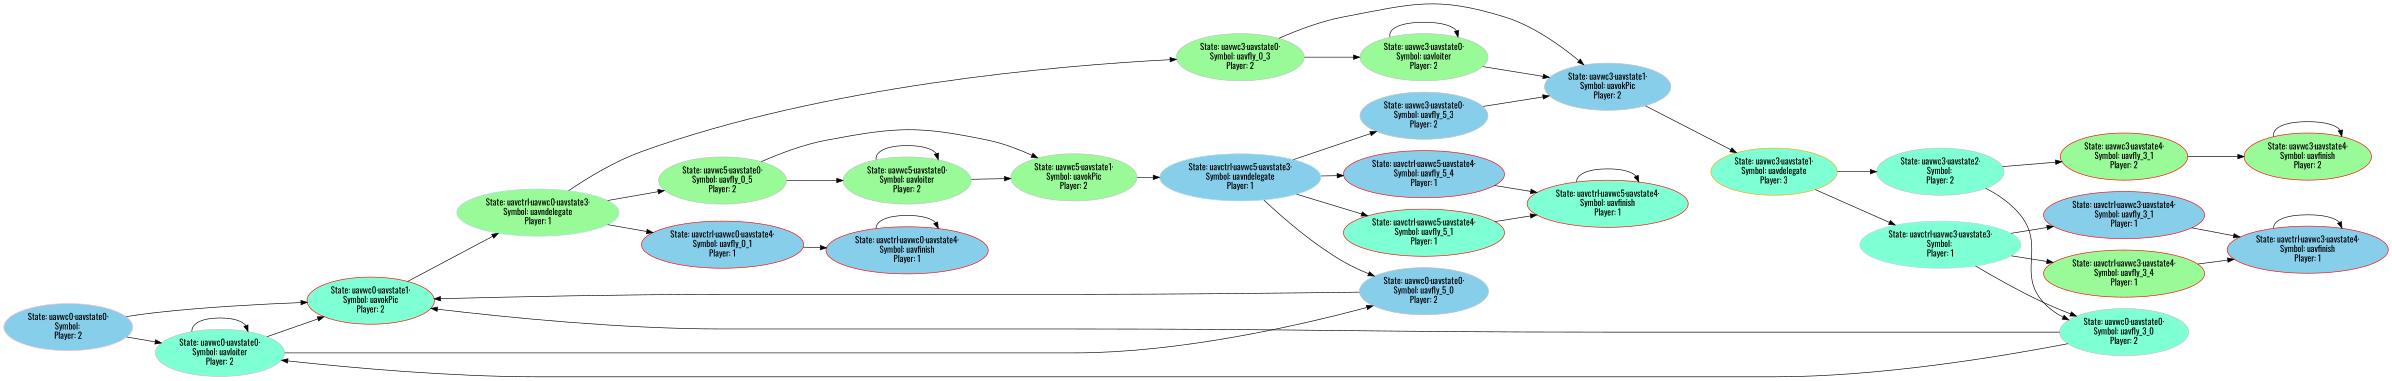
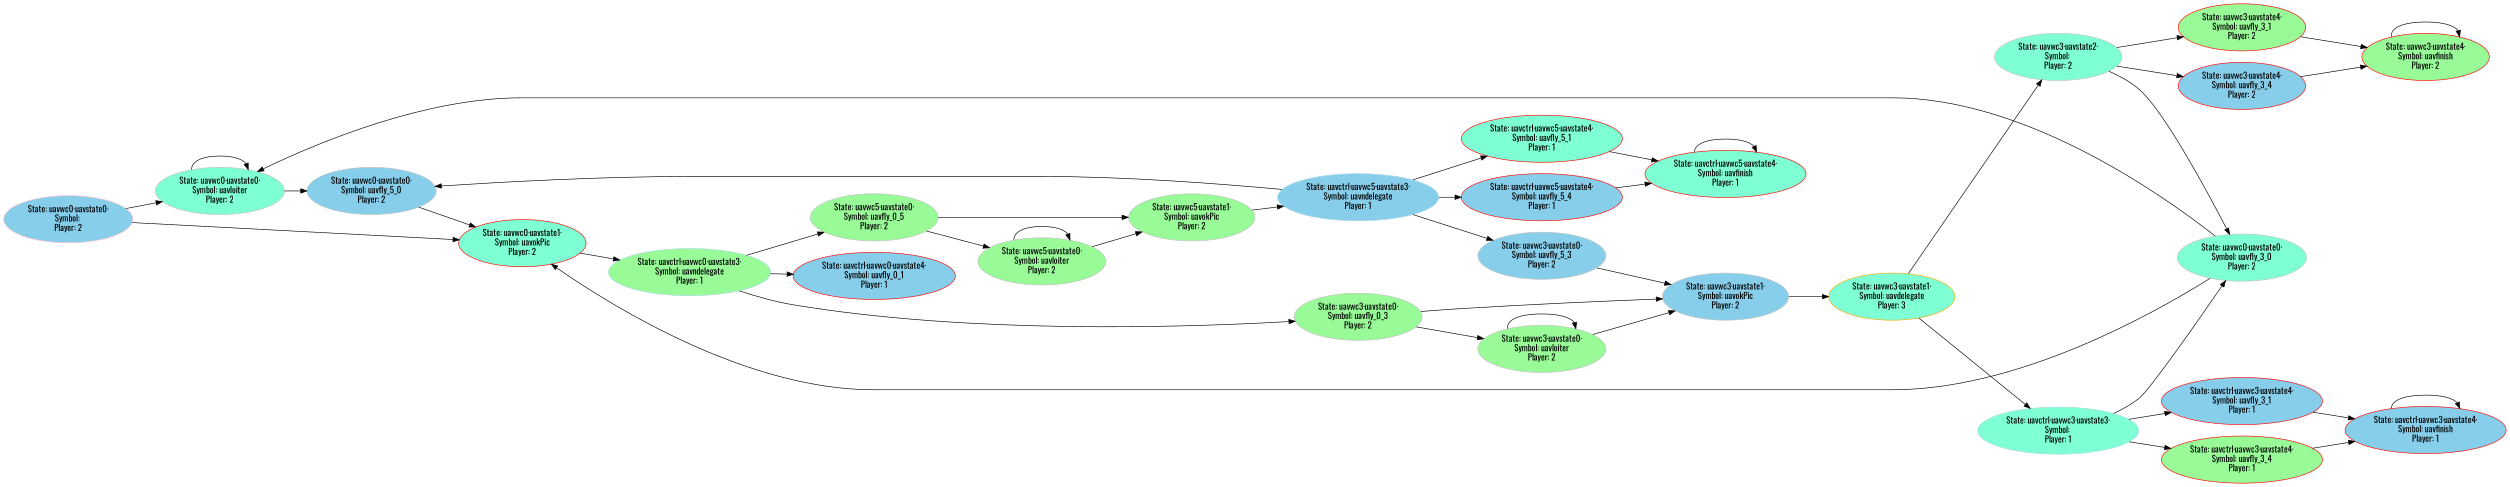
none -> (2242, 86)
(907, 250) -> none
(292, 328) -> none
